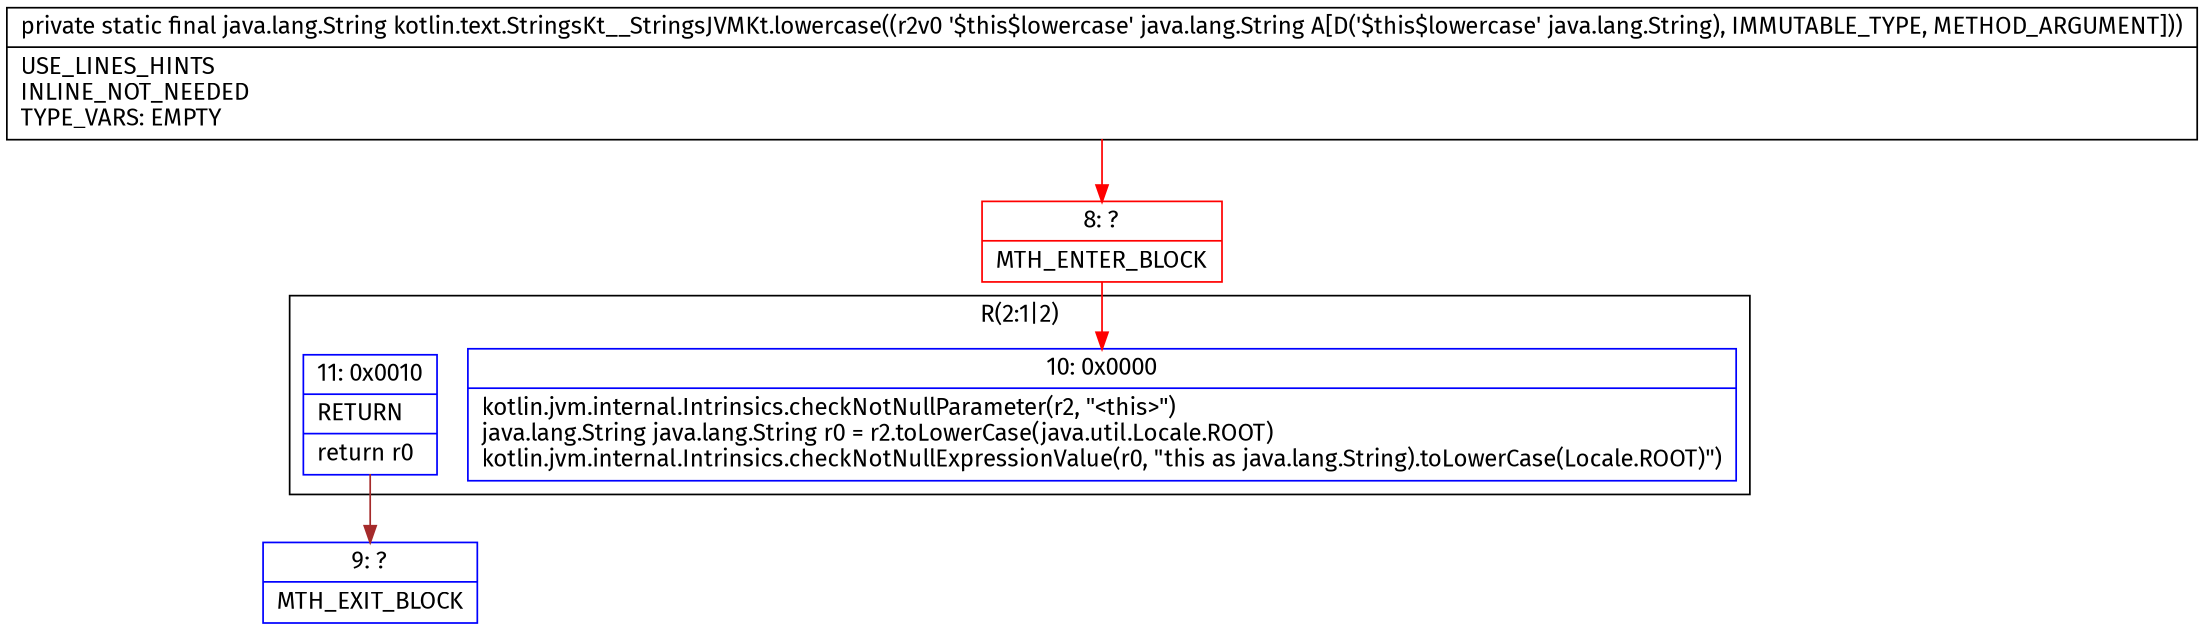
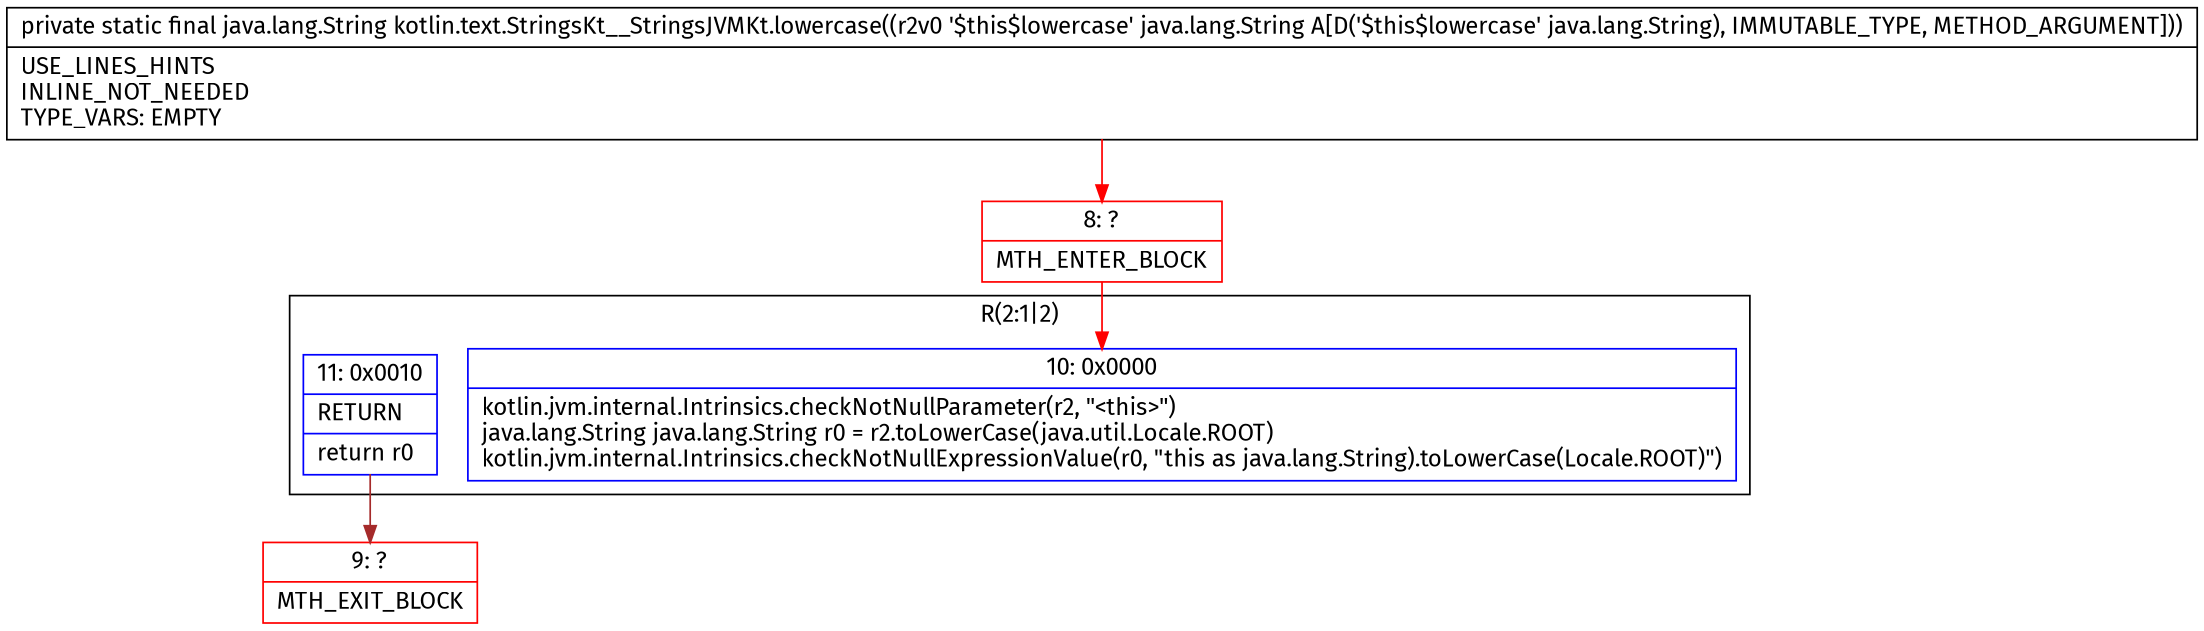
(370, 583) -> (370, 583)
